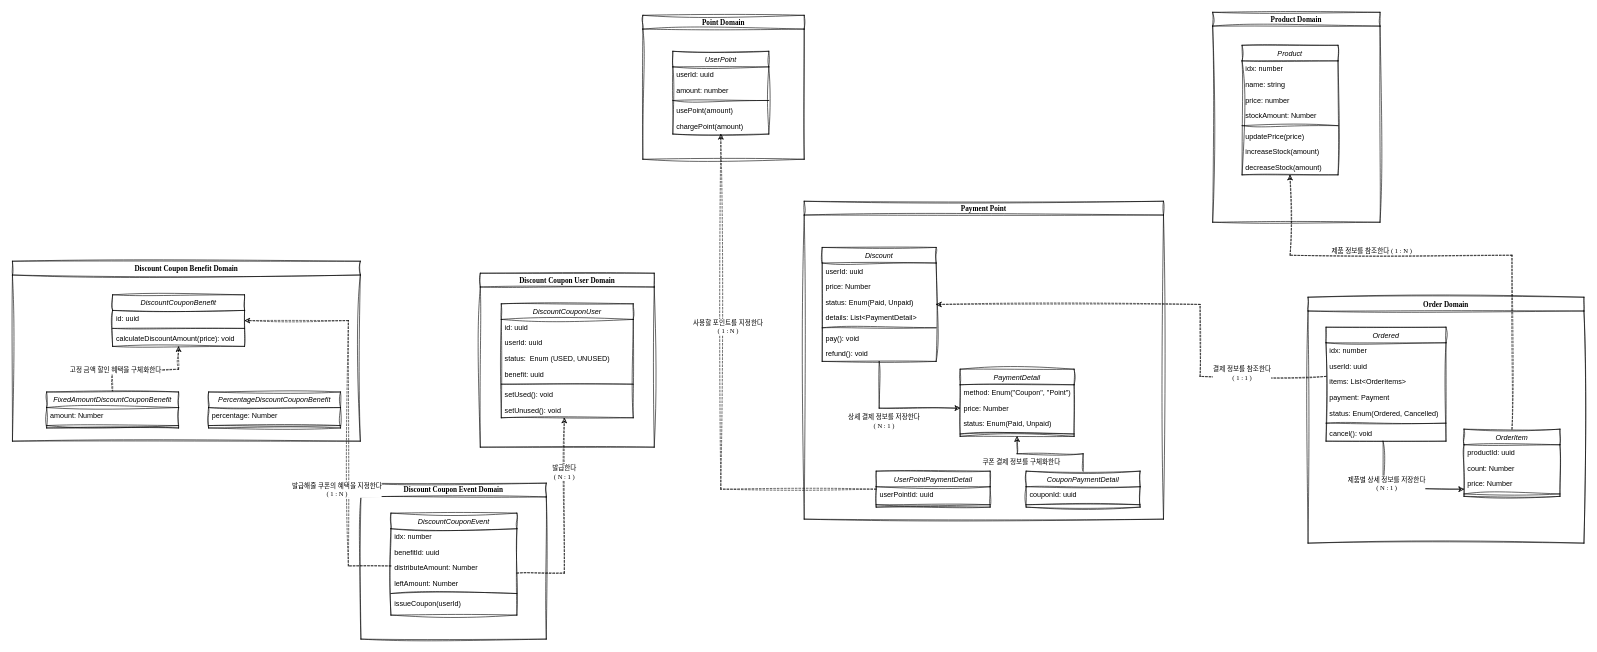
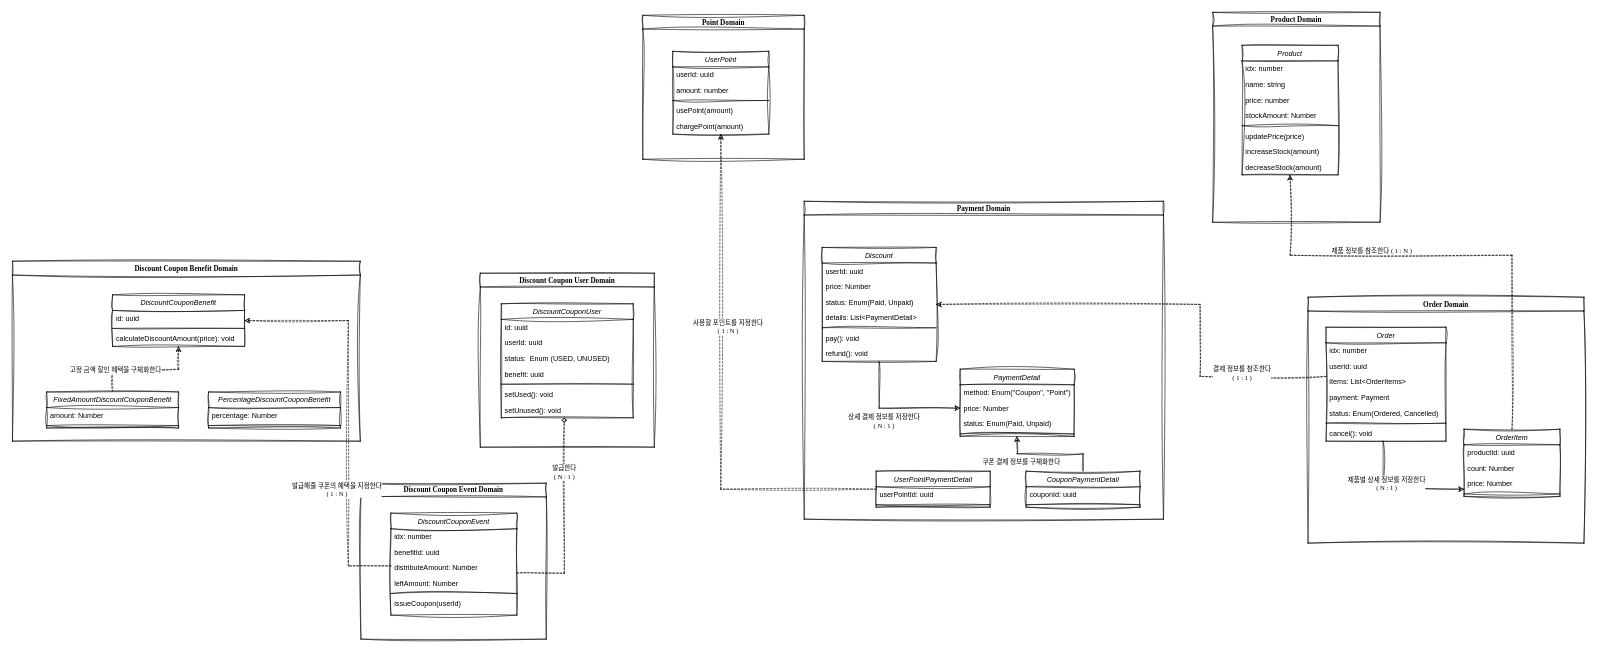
(984, 209) -> (984, 209)
(1386, 335) -> (1386, 335)
(564, 423) -> (564, 424)
